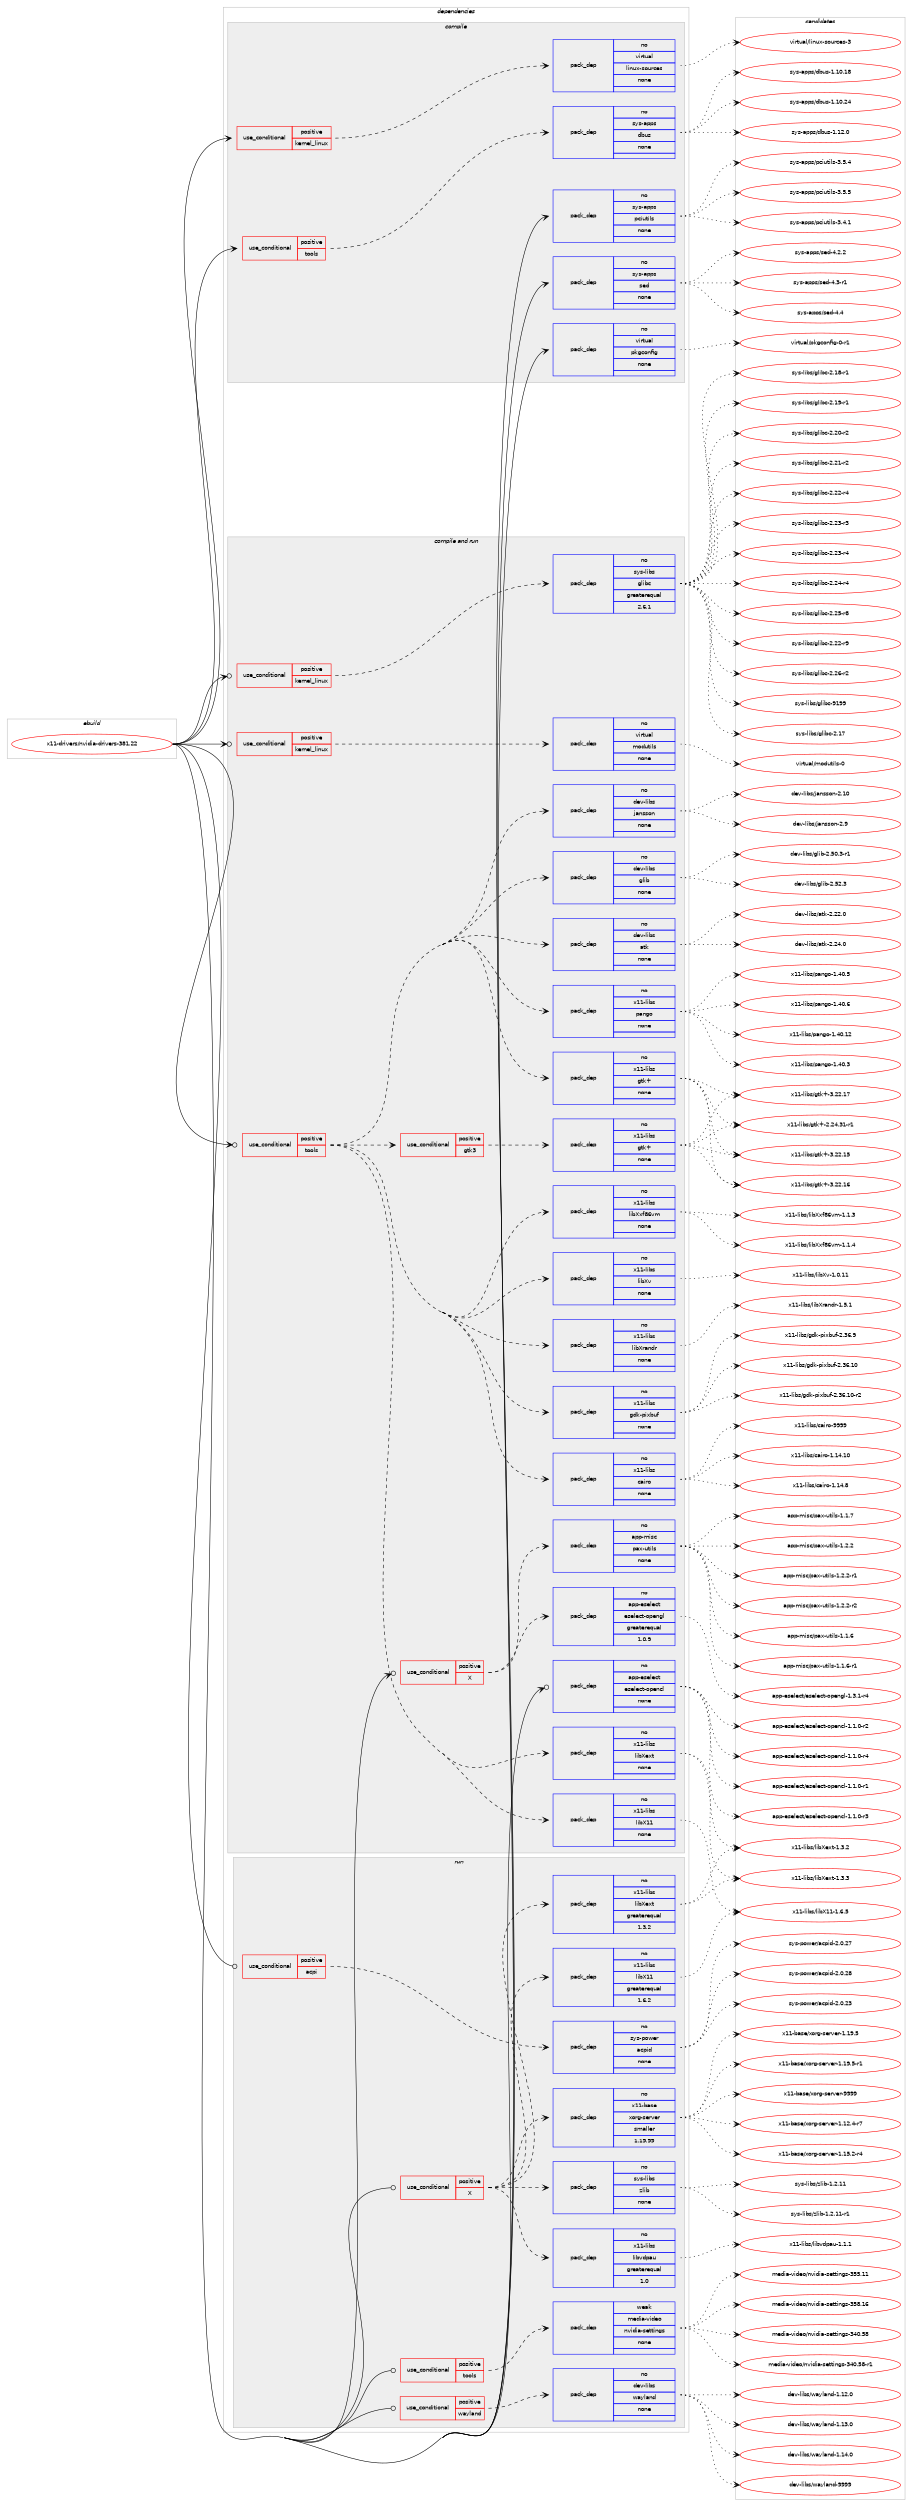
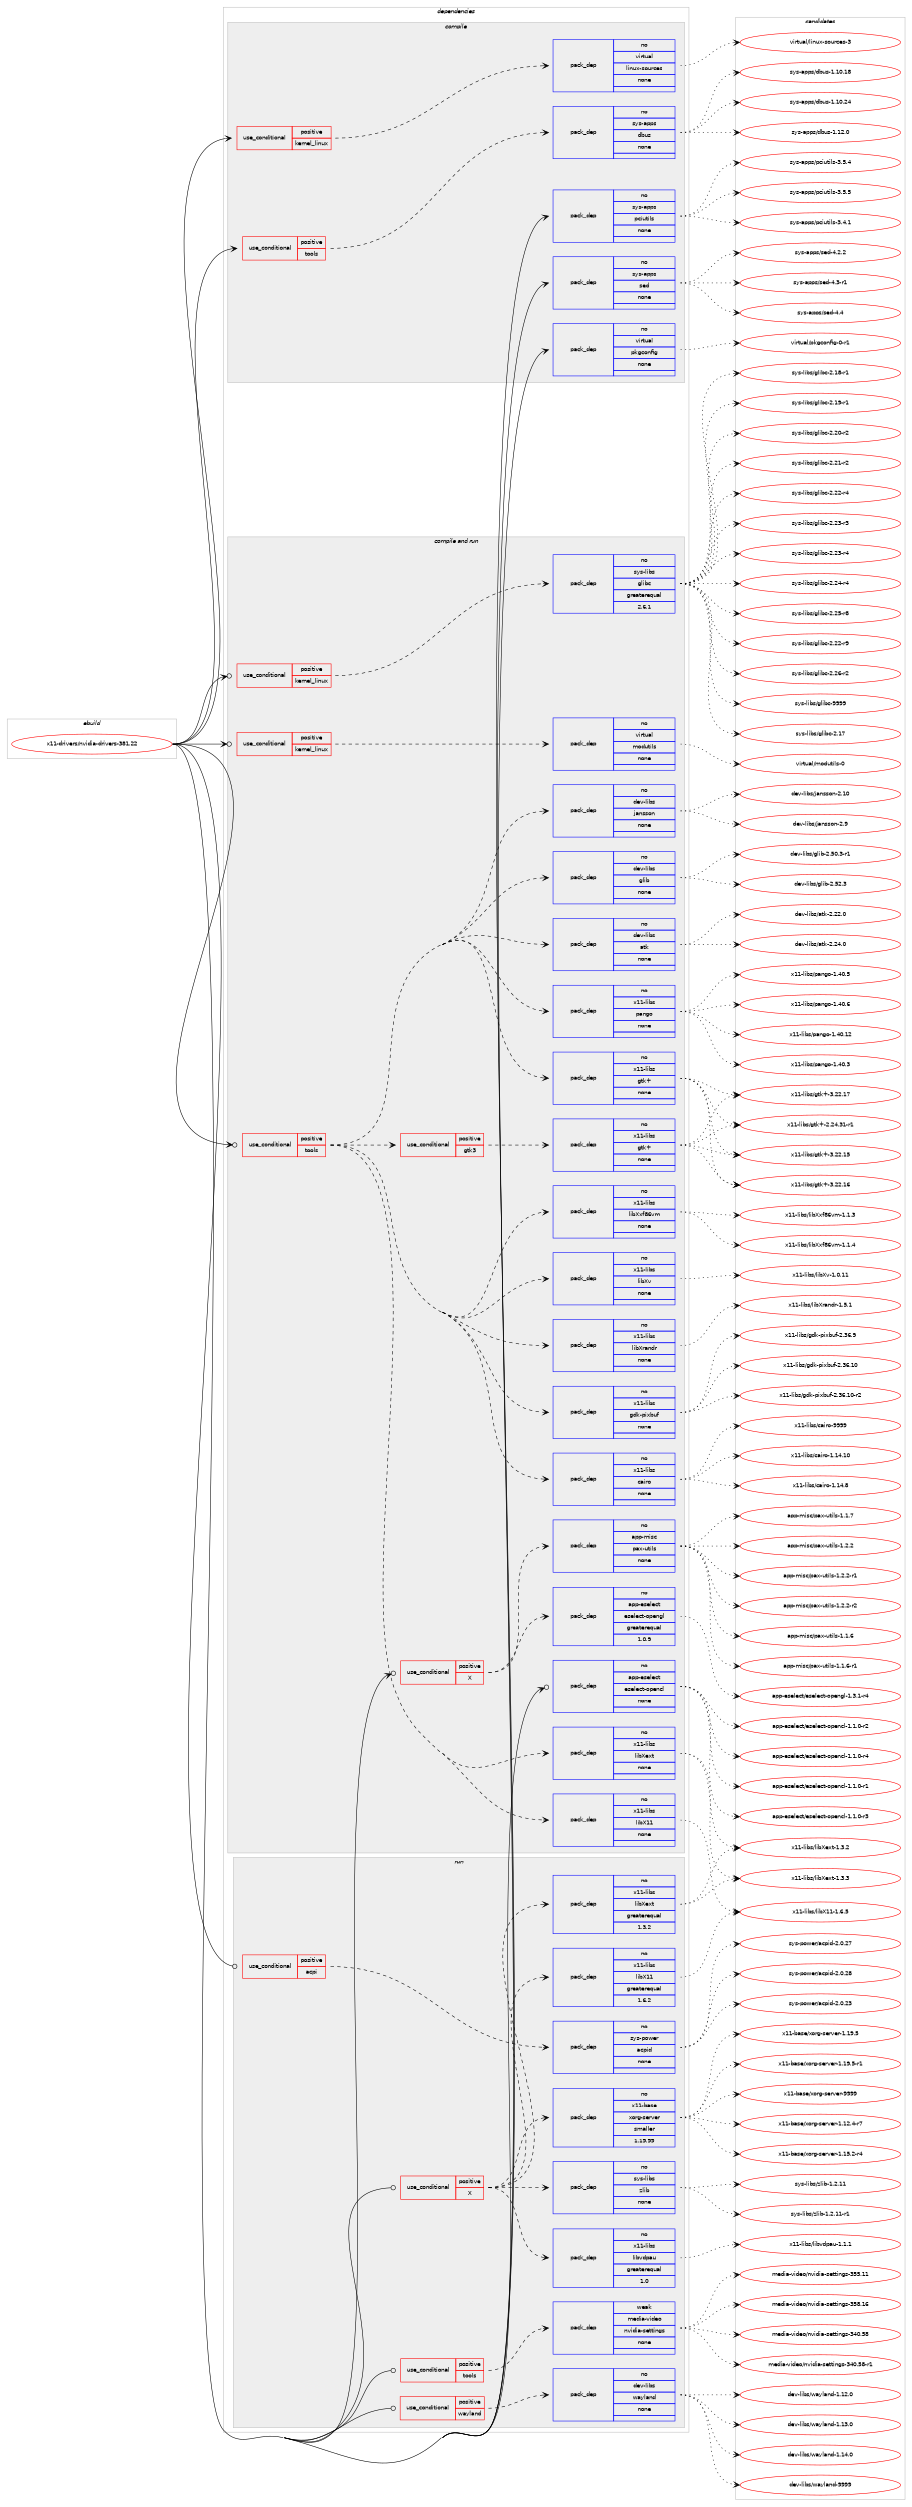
(820, 704) -> (820, 704)
